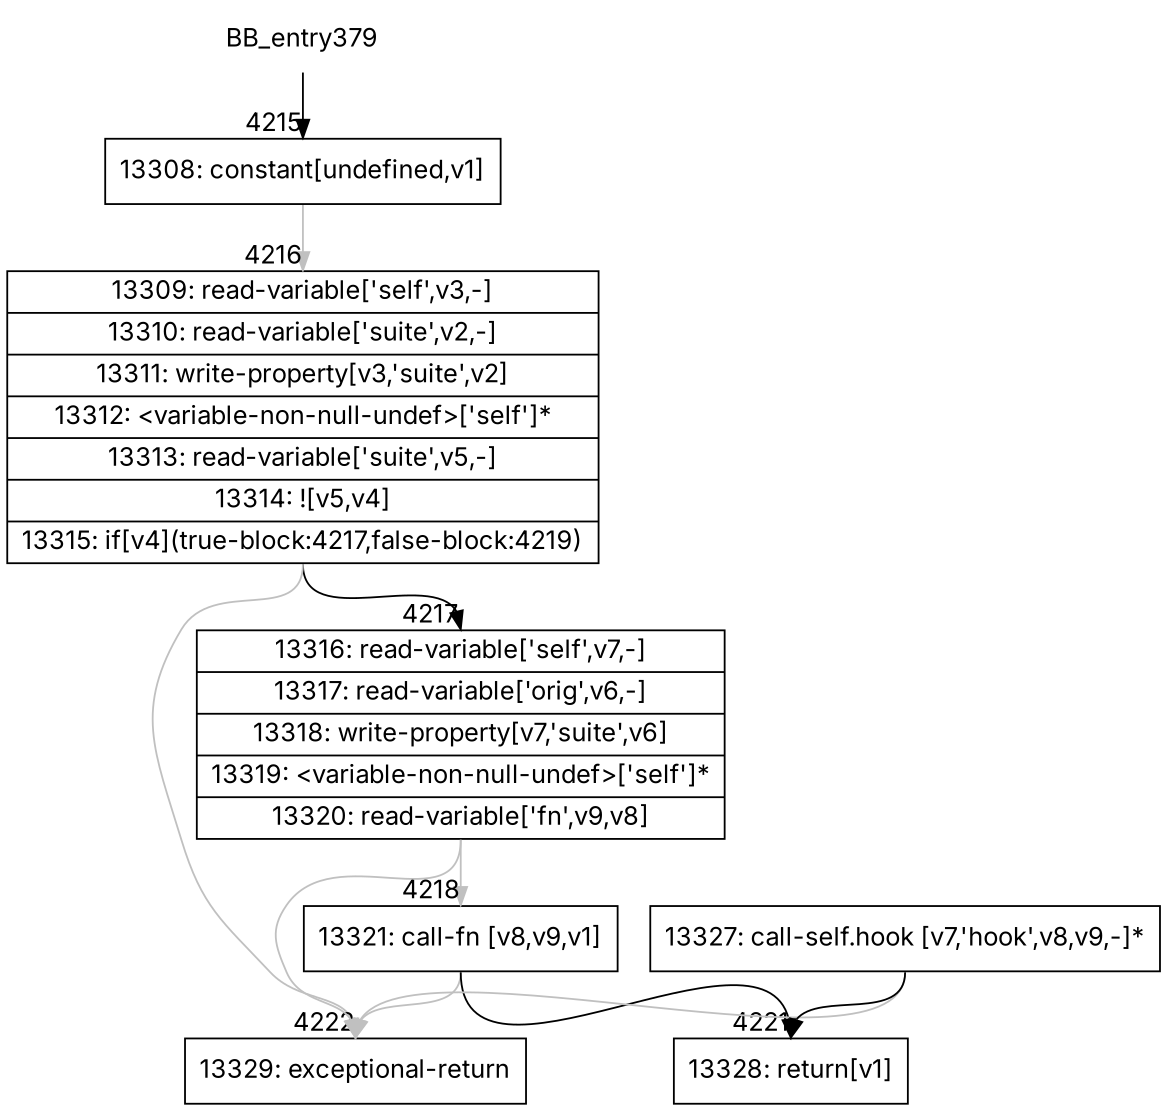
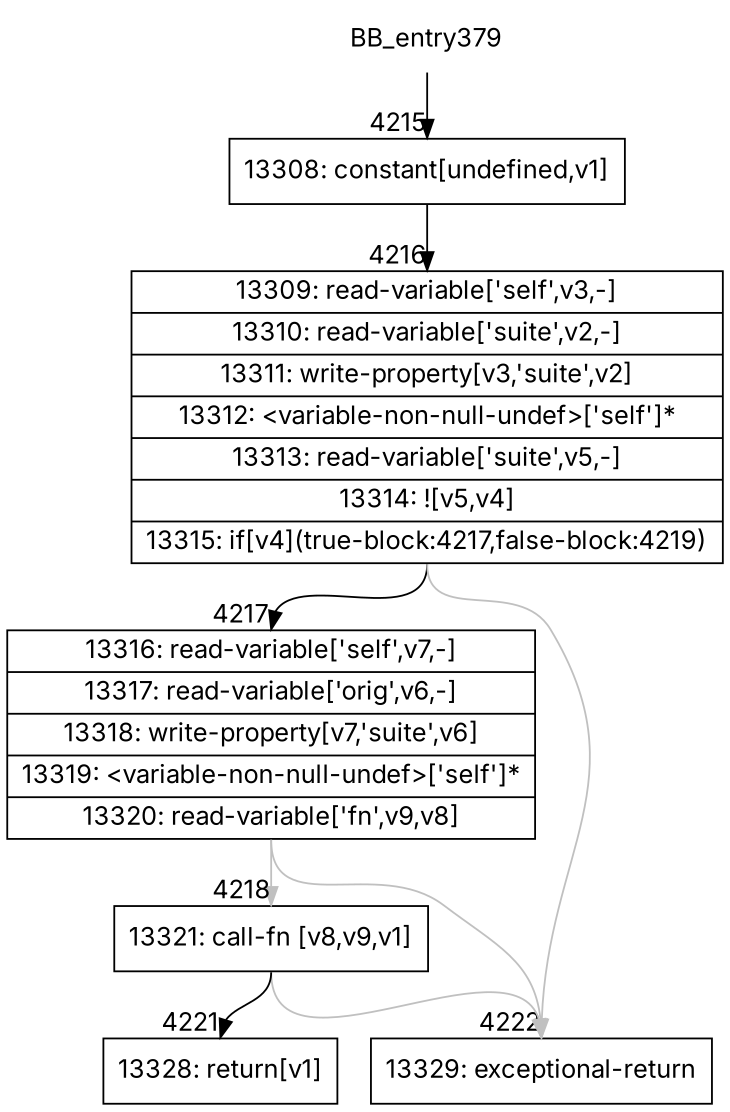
(303, 228) -> (427, 228)
(905, 939) -> none
